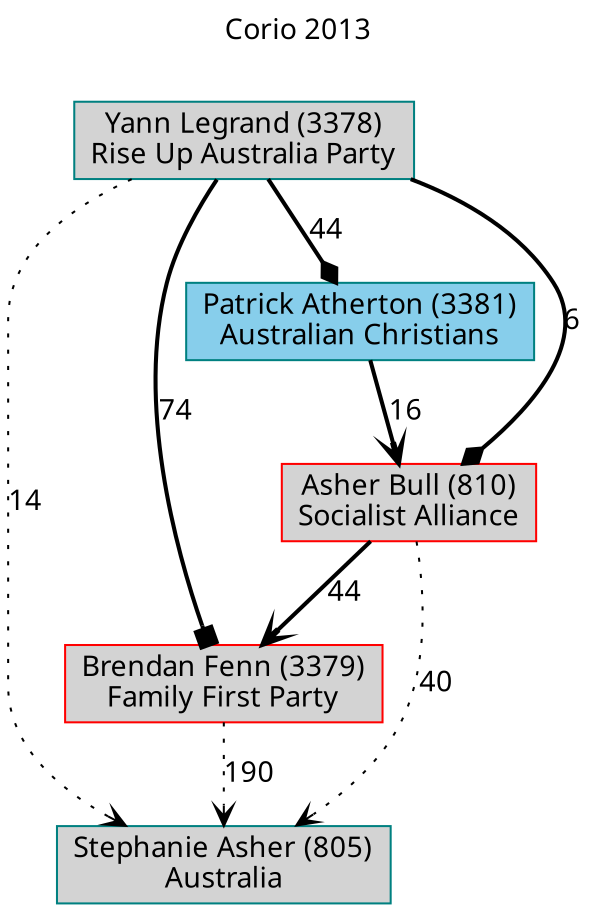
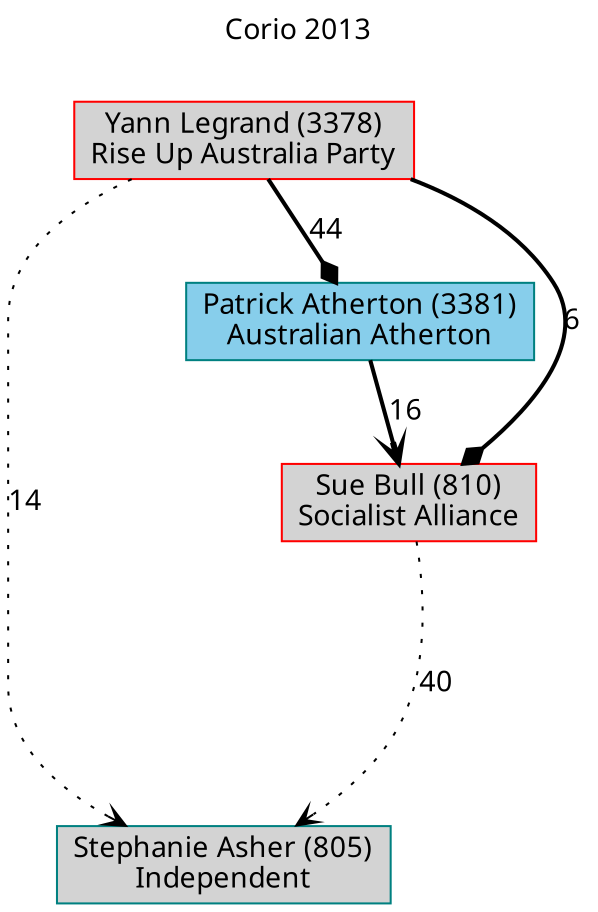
(244, 140) -> (244, 140)
(360, 321) -> (360, 321)
(409, 503) -> (409, 503)
(224, 684) -> none
(224, 865) -> (224, 865)
